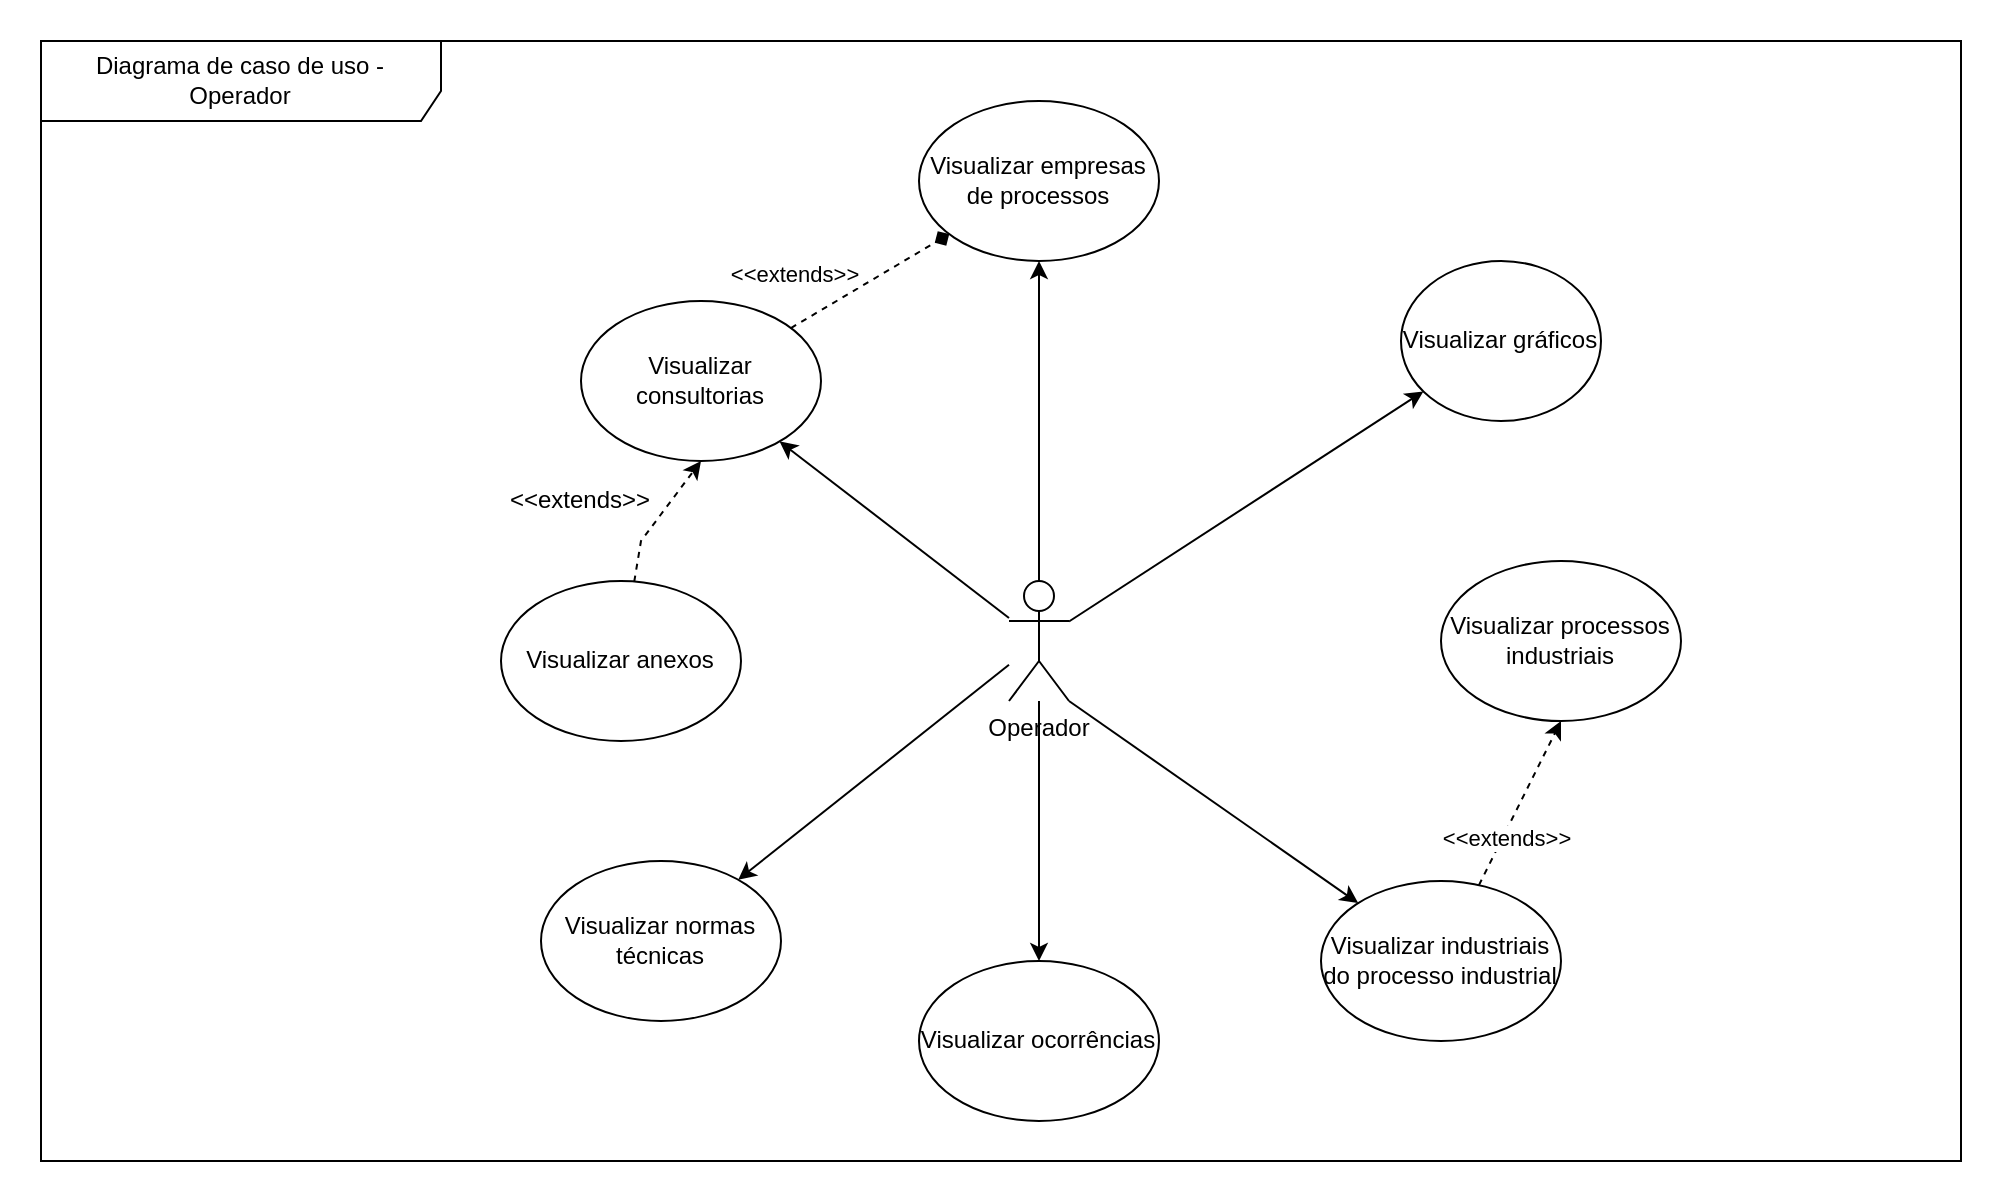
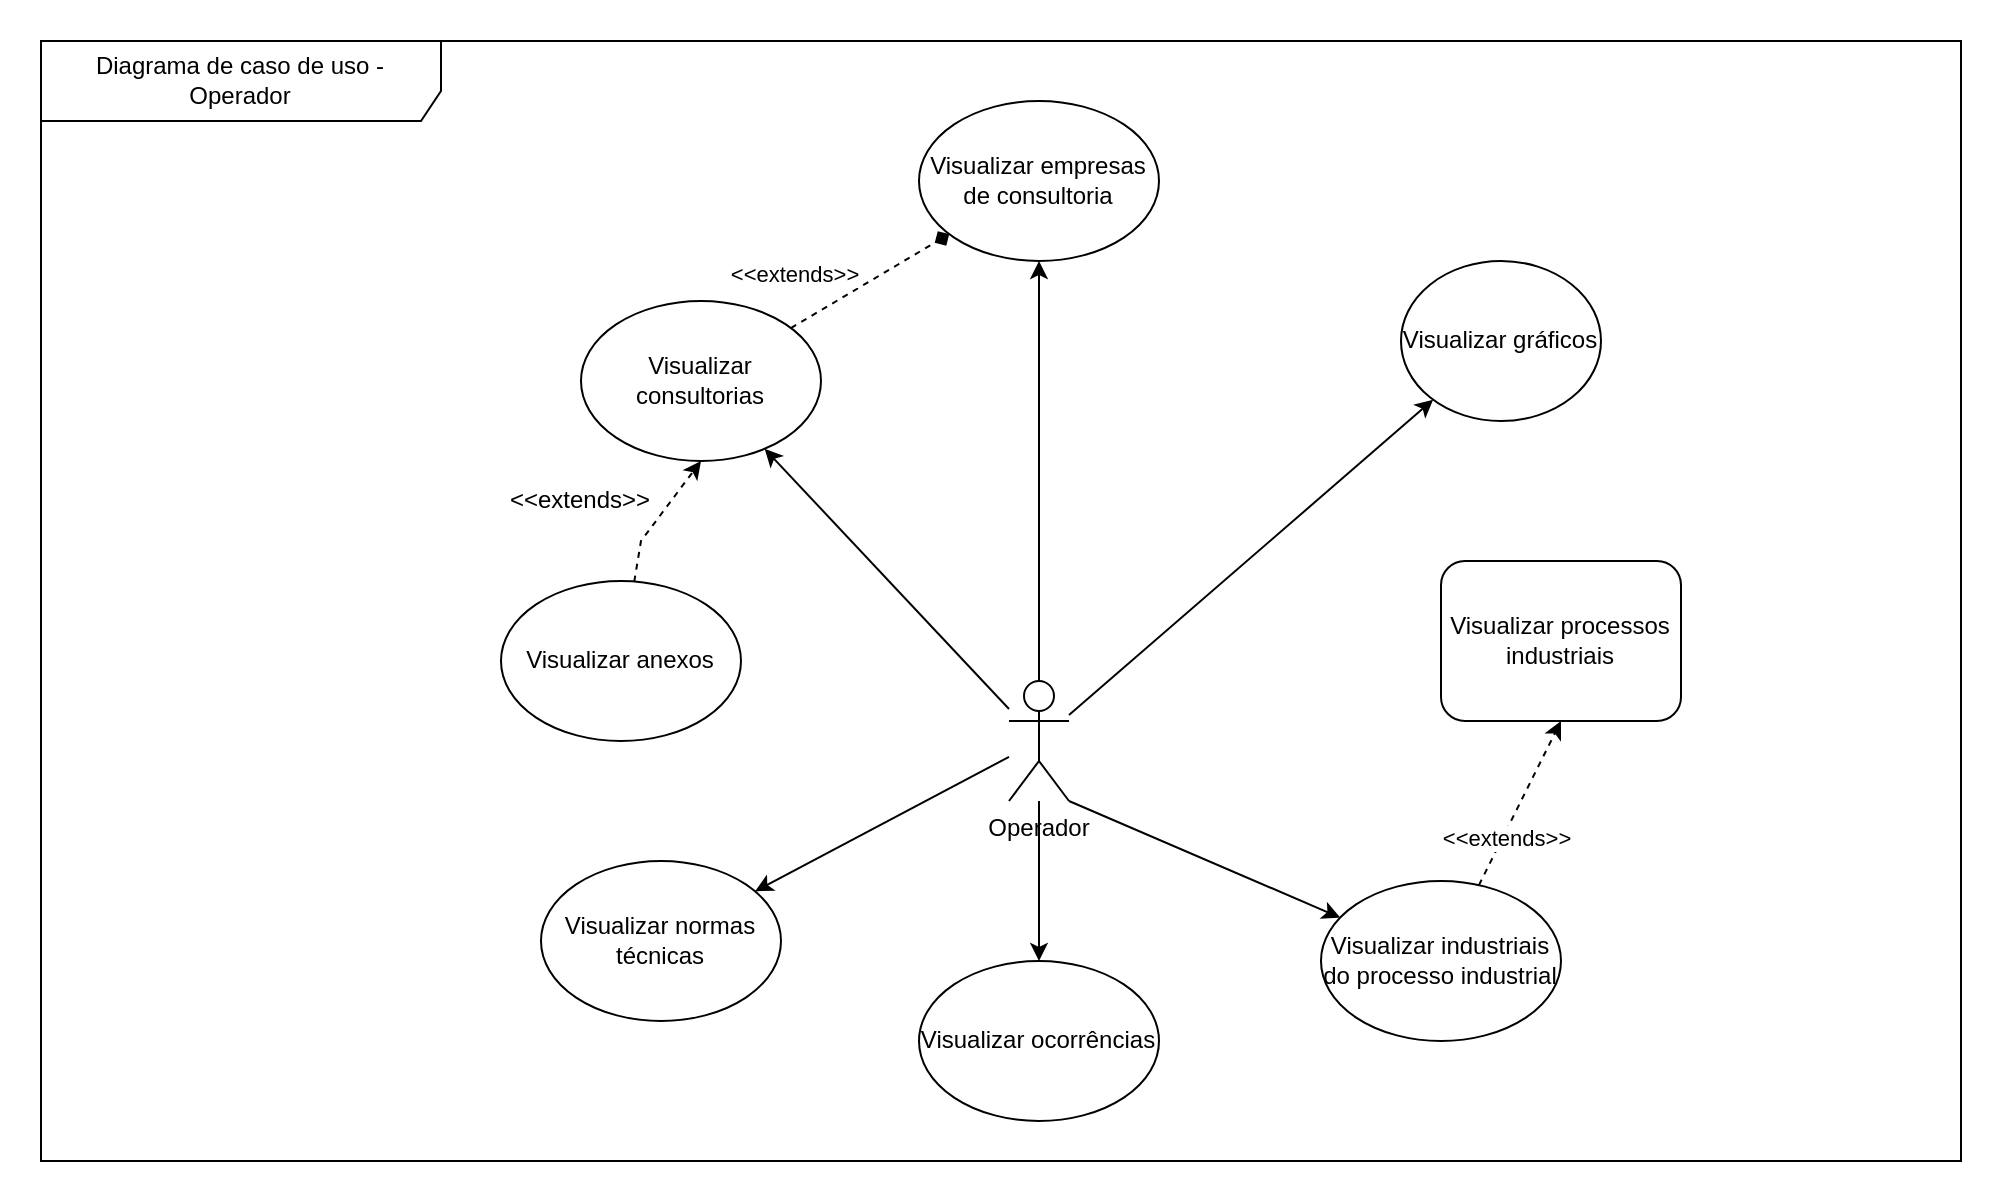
(1039, 181) -> (1039, 181)
(1039, 641) -> (1039, 741)
(1561, 641) -> (1561, 641)
